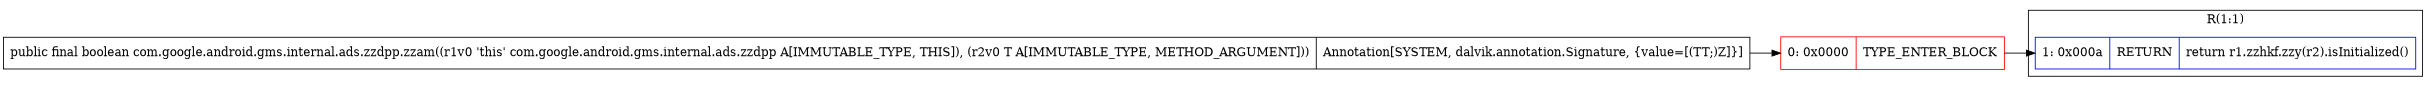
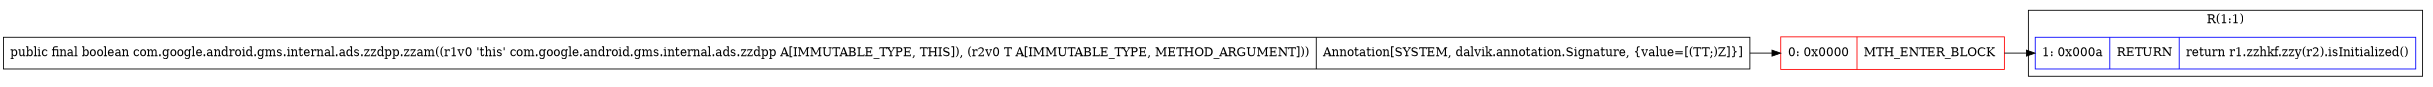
(1930, 53) -> (1930, 53)
